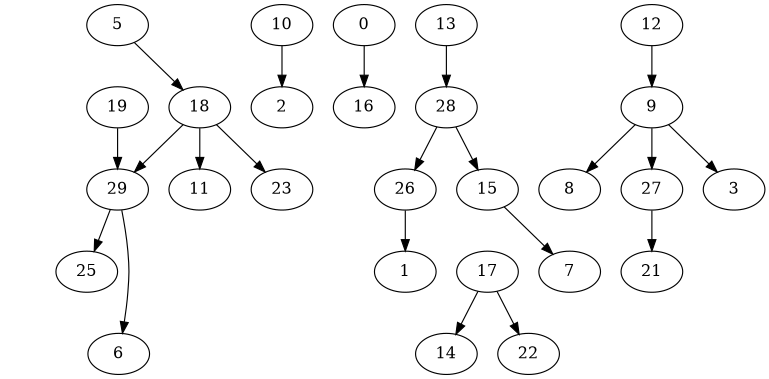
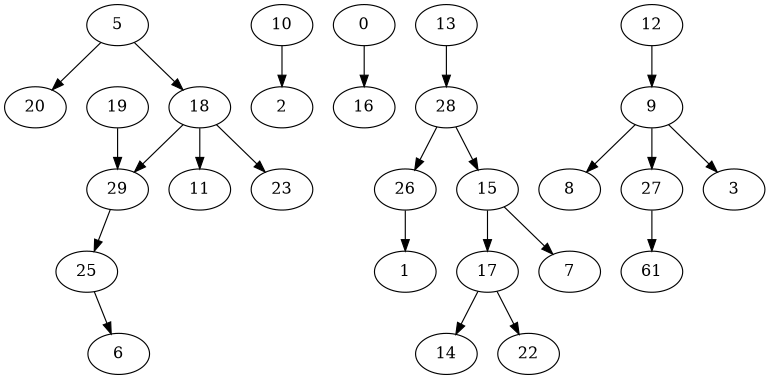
none -> (35, 107)
none -> (487, 225)
(129, 266) -> (101, 307)
(652, 272) -> (652, 272)
